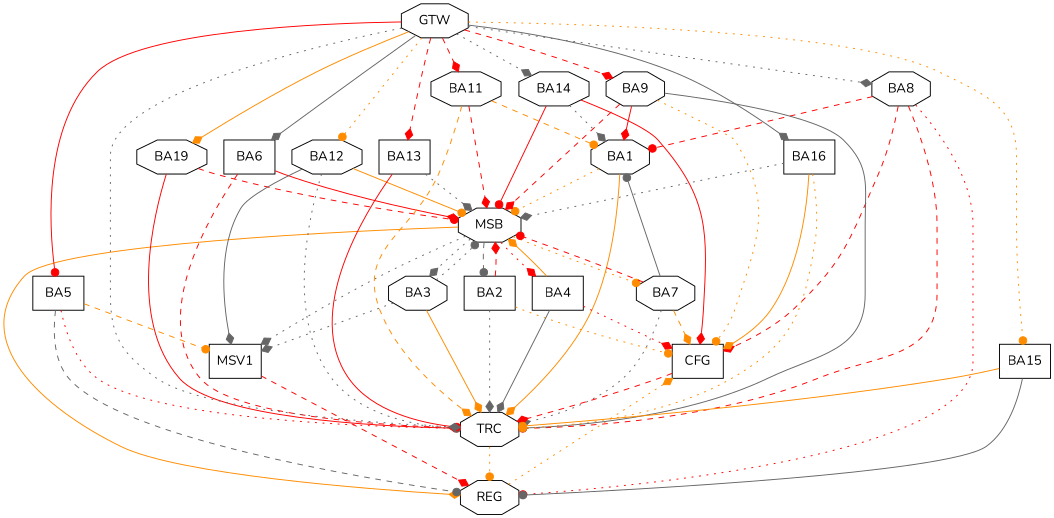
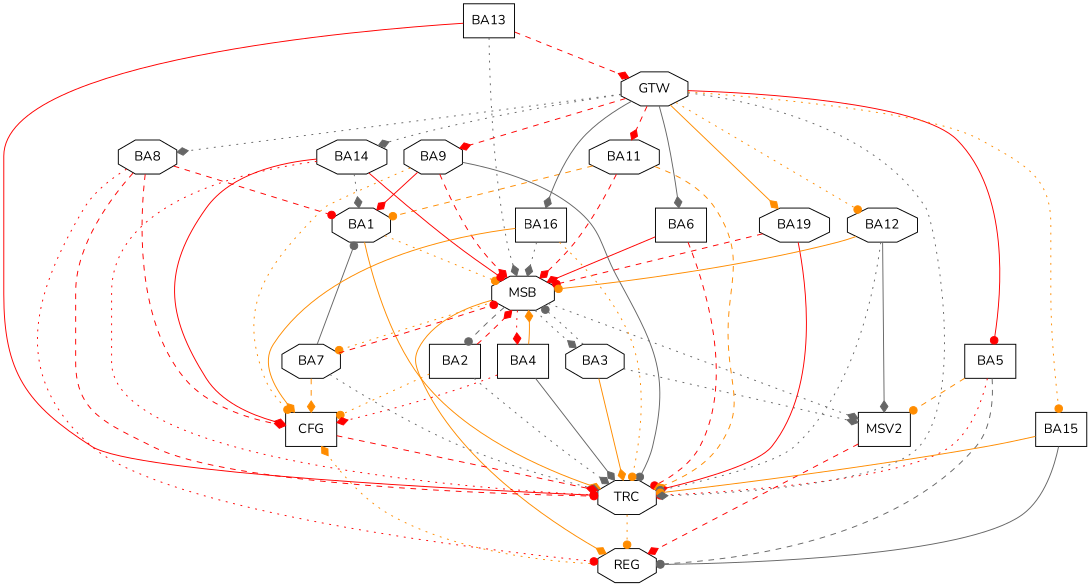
(420, 83) -> (566, 53)
(235, 361) -> (884, 429)
none -> (173, 425)
